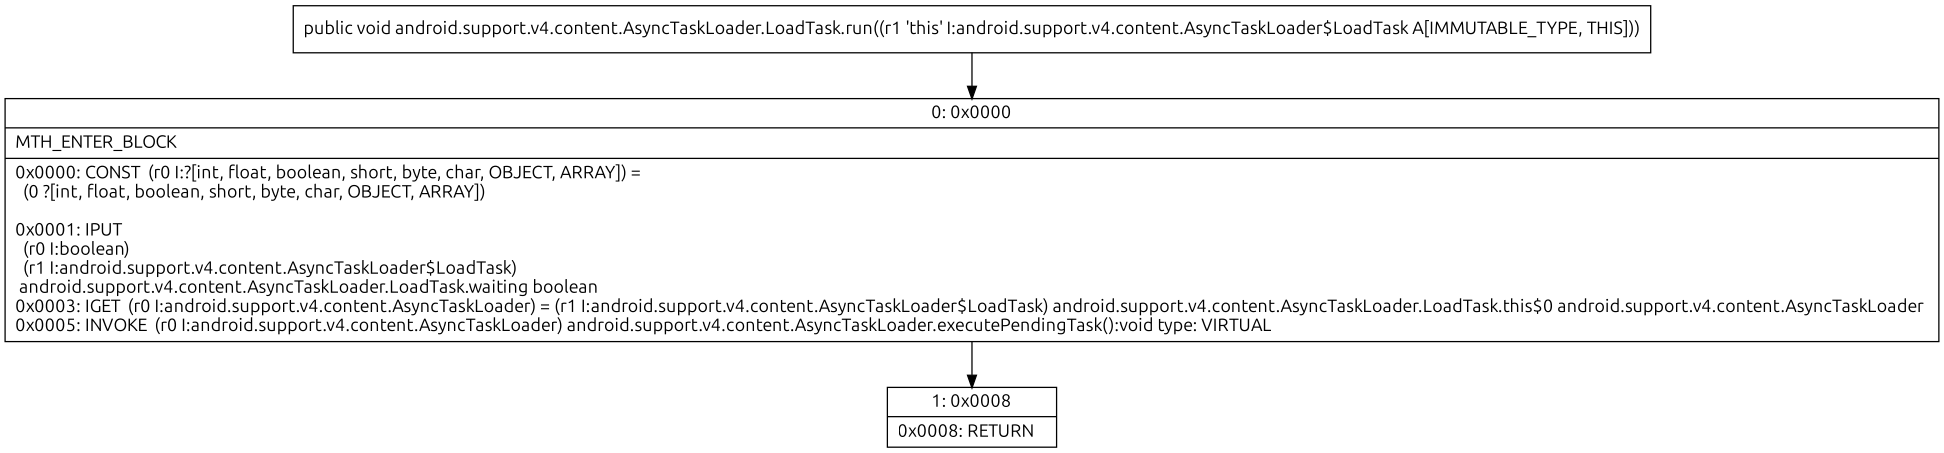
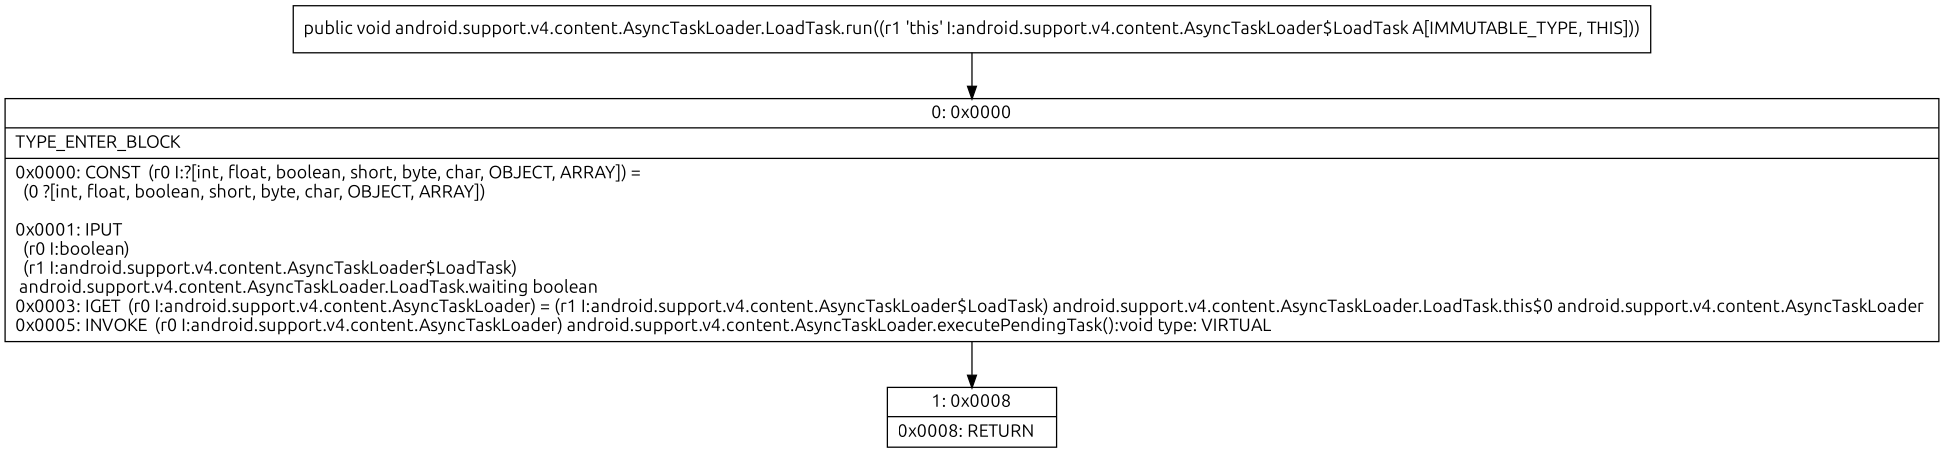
(96, 142) -> (98, 142)
